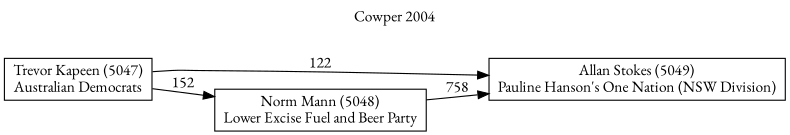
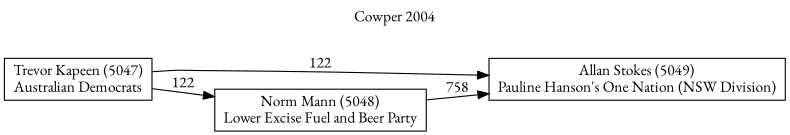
(183, 83) -> (183, 83)
